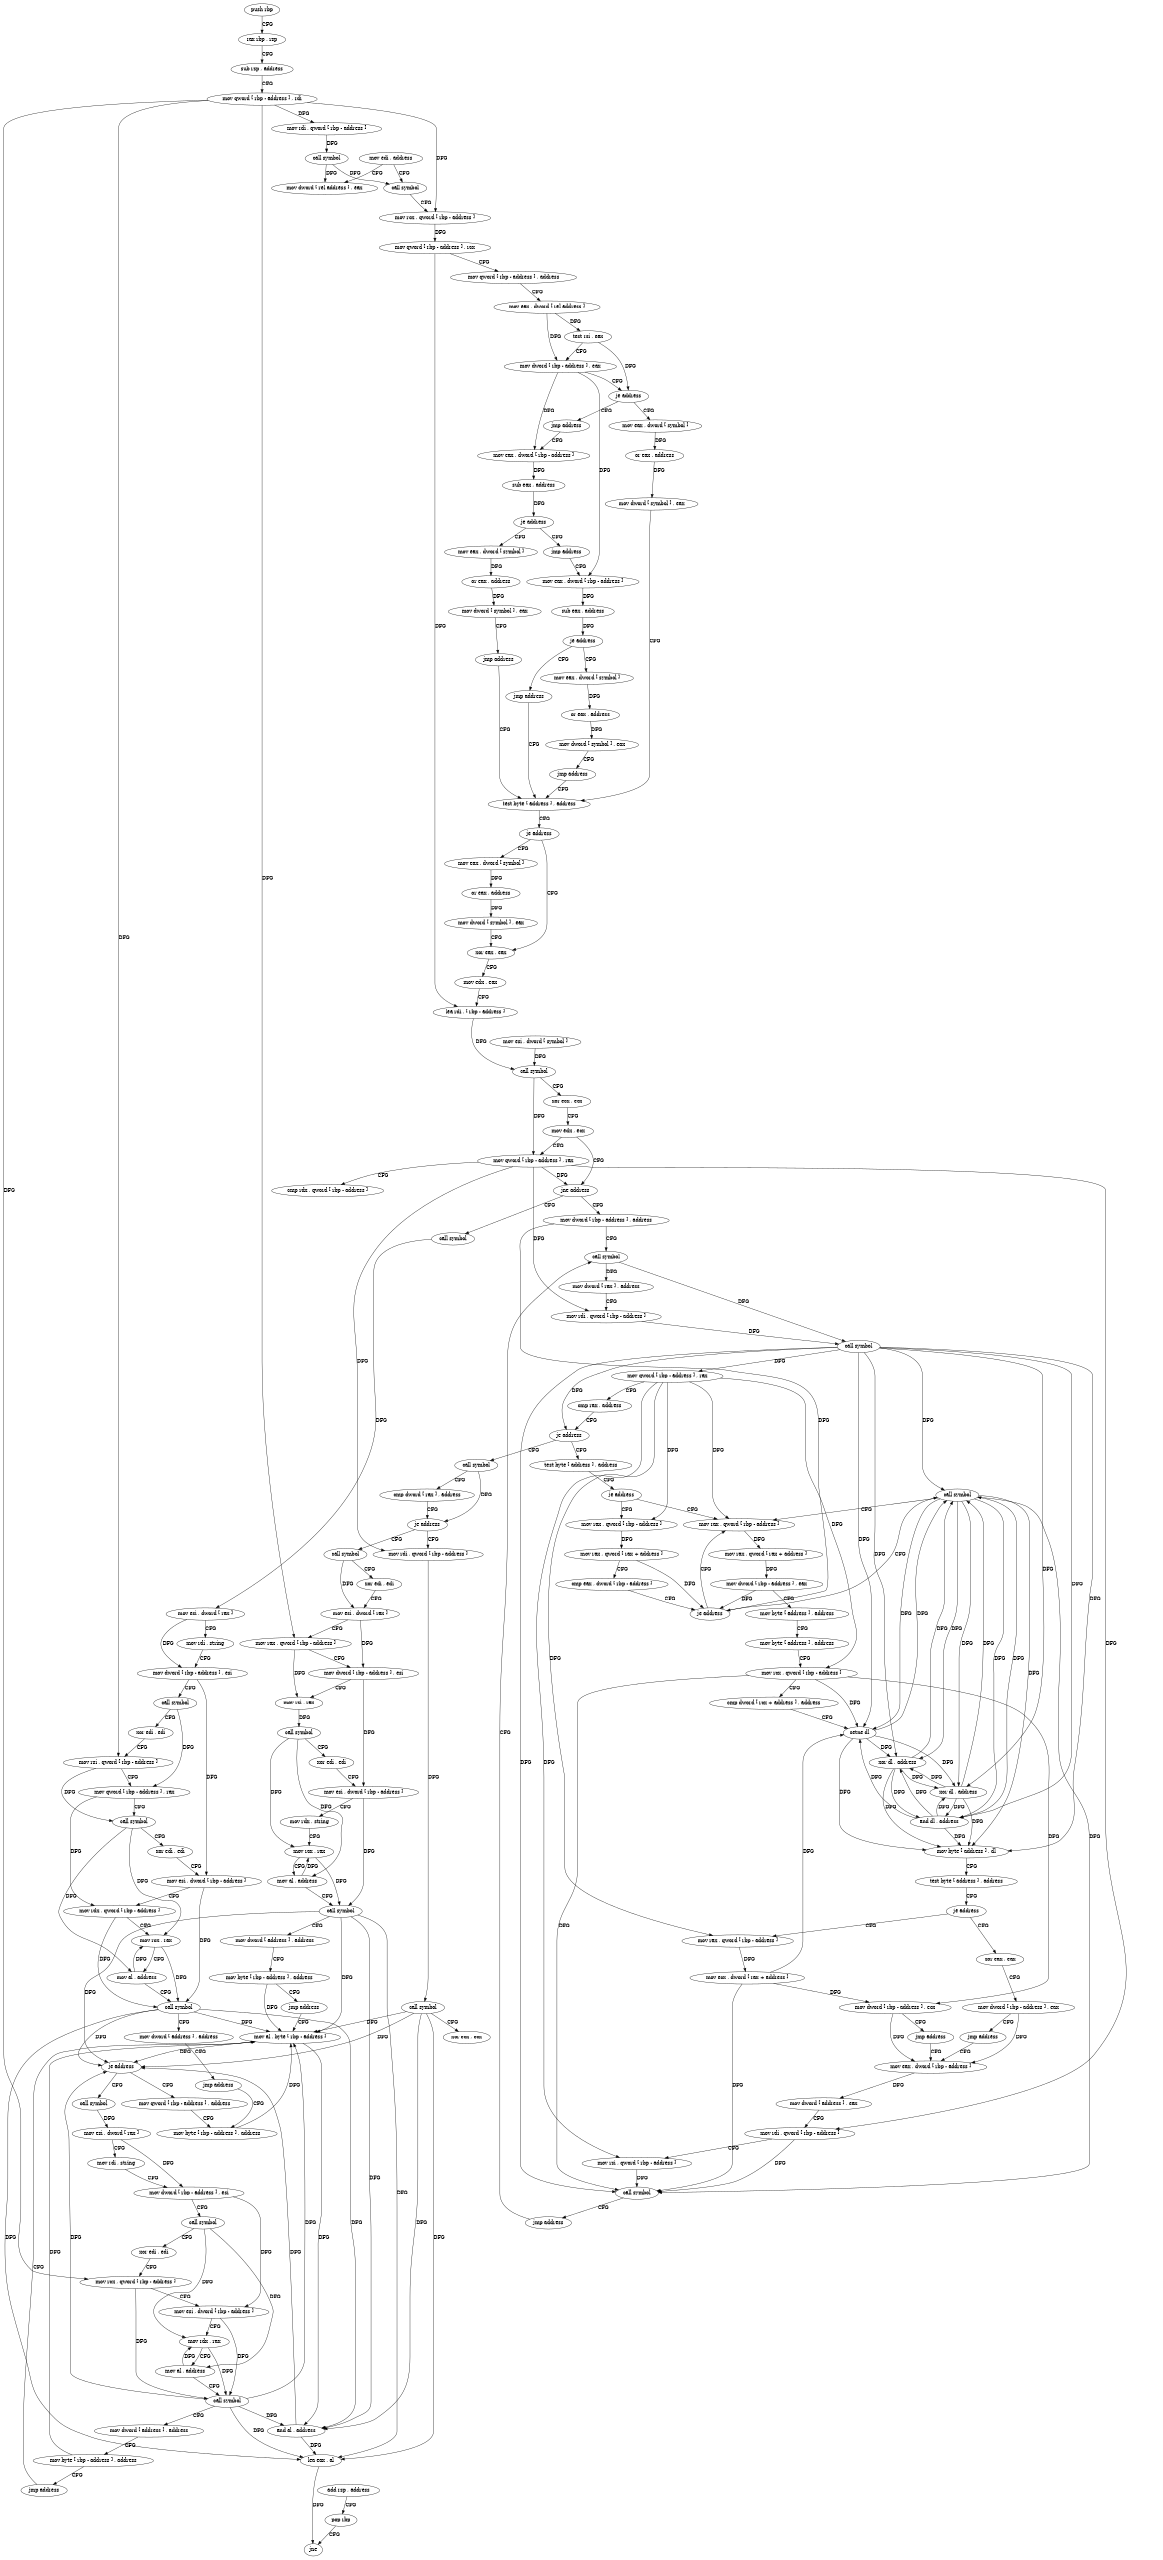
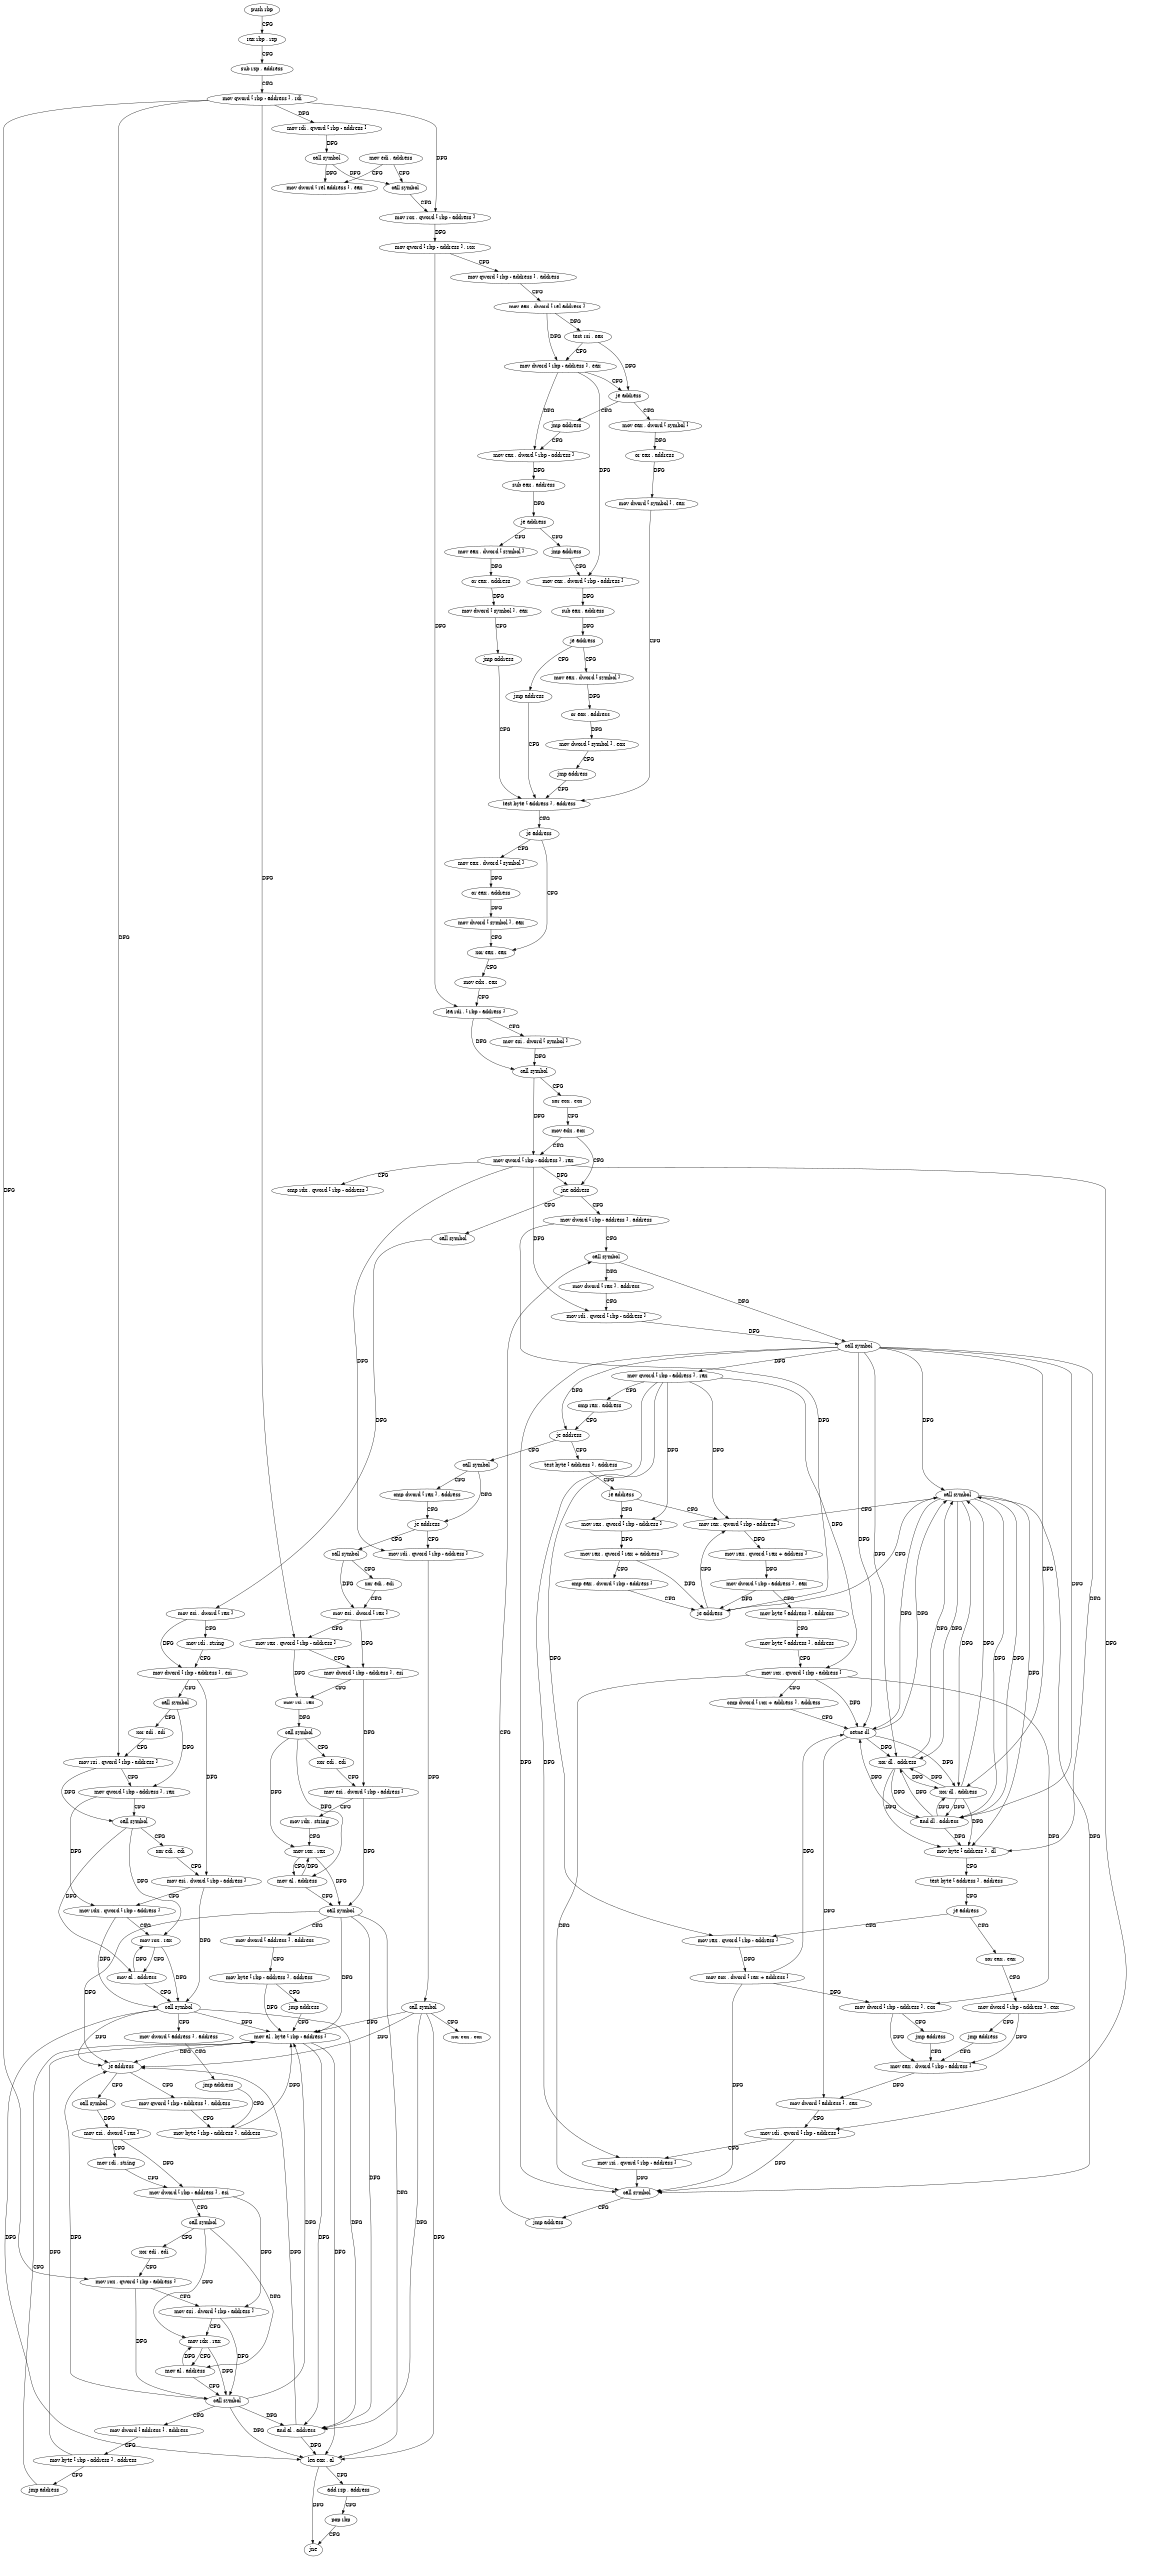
none -> (504, 1026)
(840, 1824) -> (824, 1910)
none -> (334, 2242)
none -> (333, 2474)
